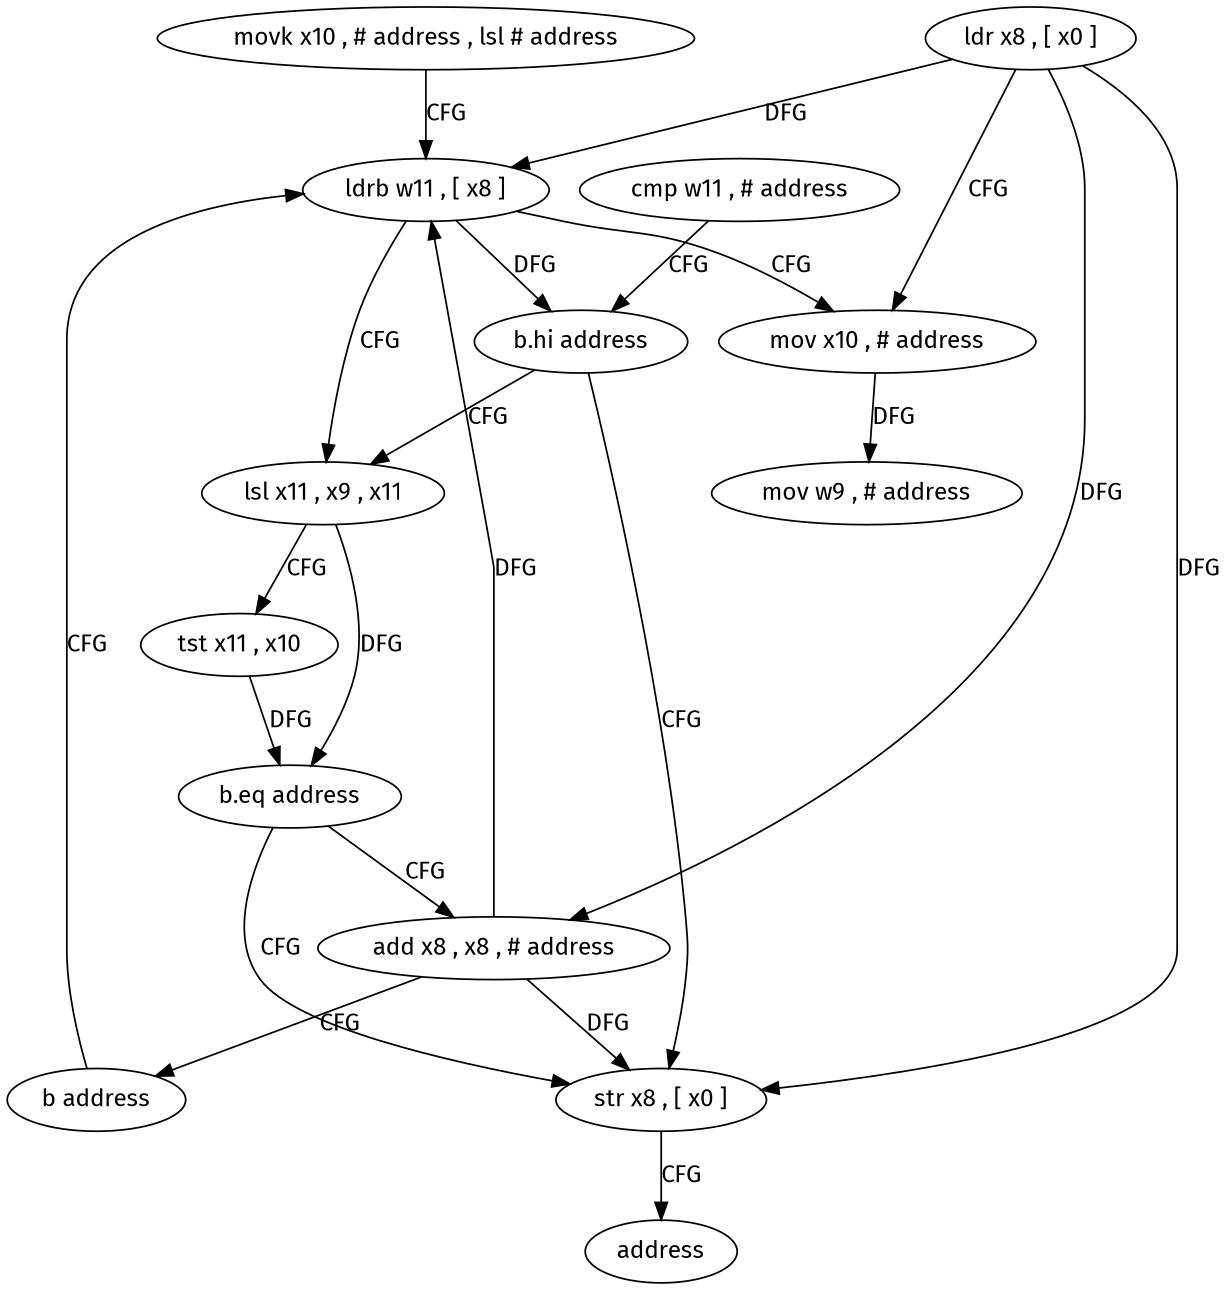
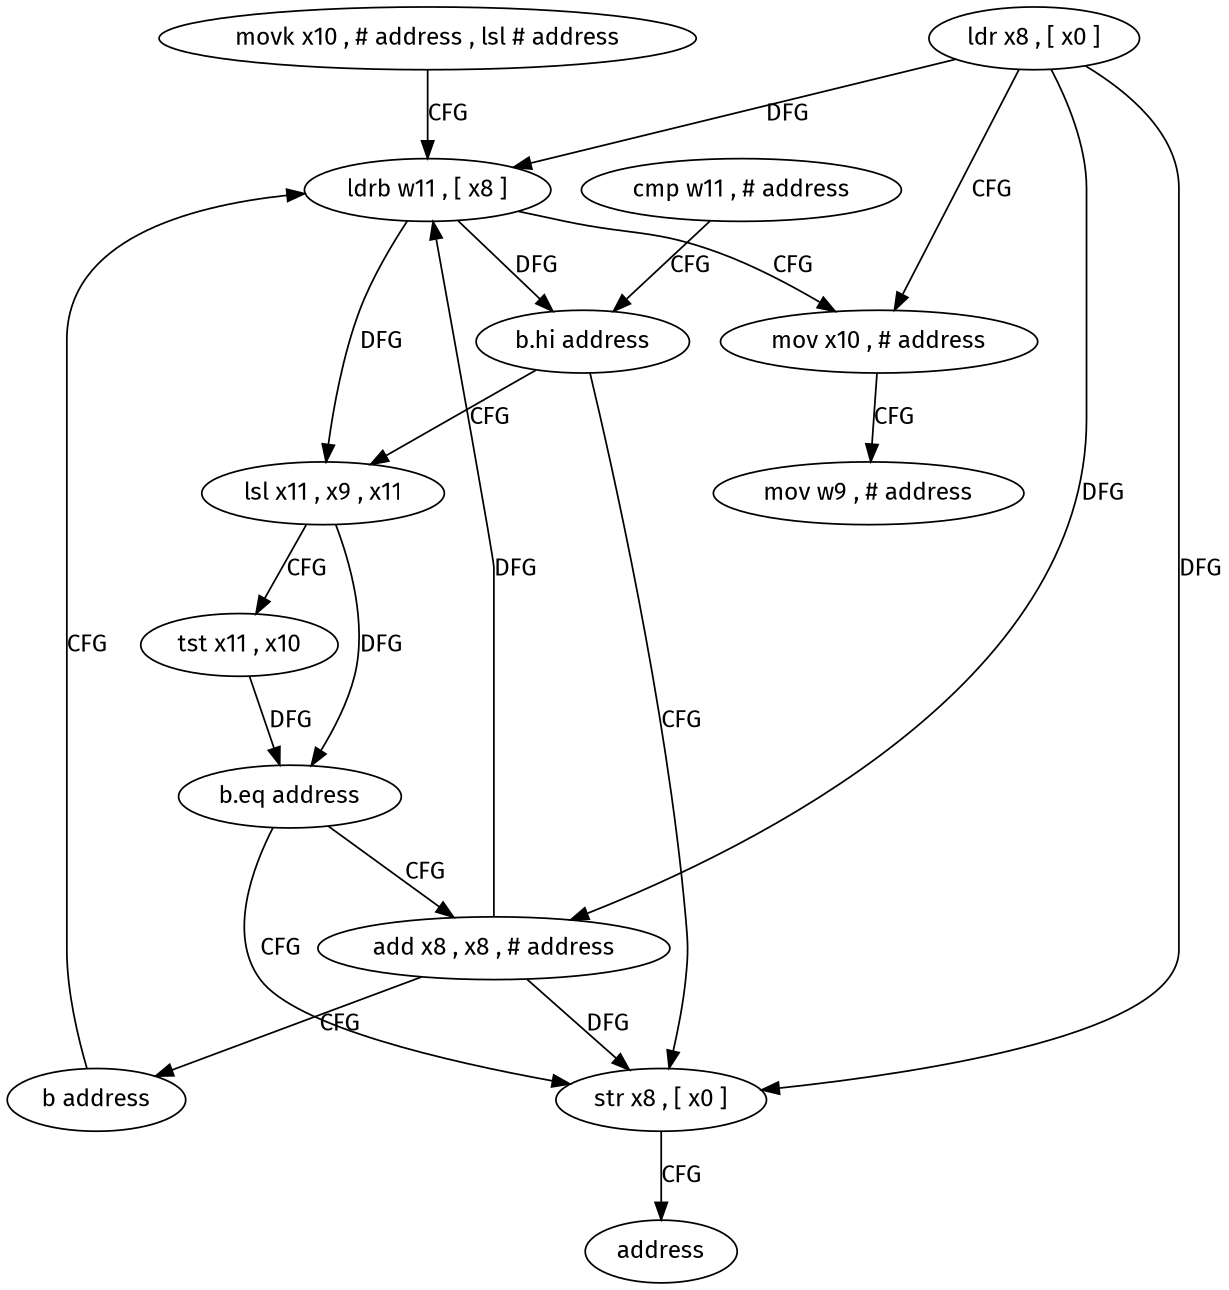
(381, 342) -> (381, 342)
(894, 417) -> (895, 417)
